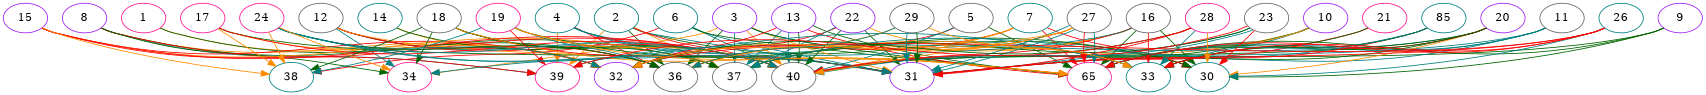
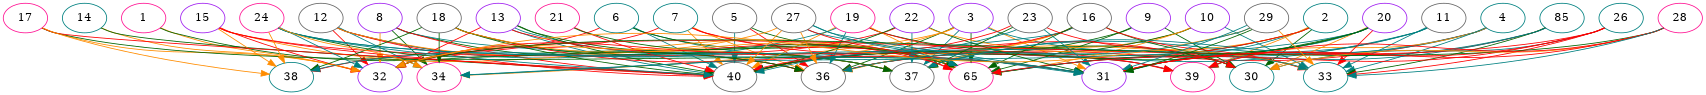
none -> (920, 59)
